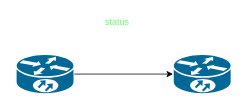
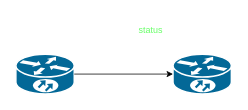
(117, 23) -> (150, 30)
